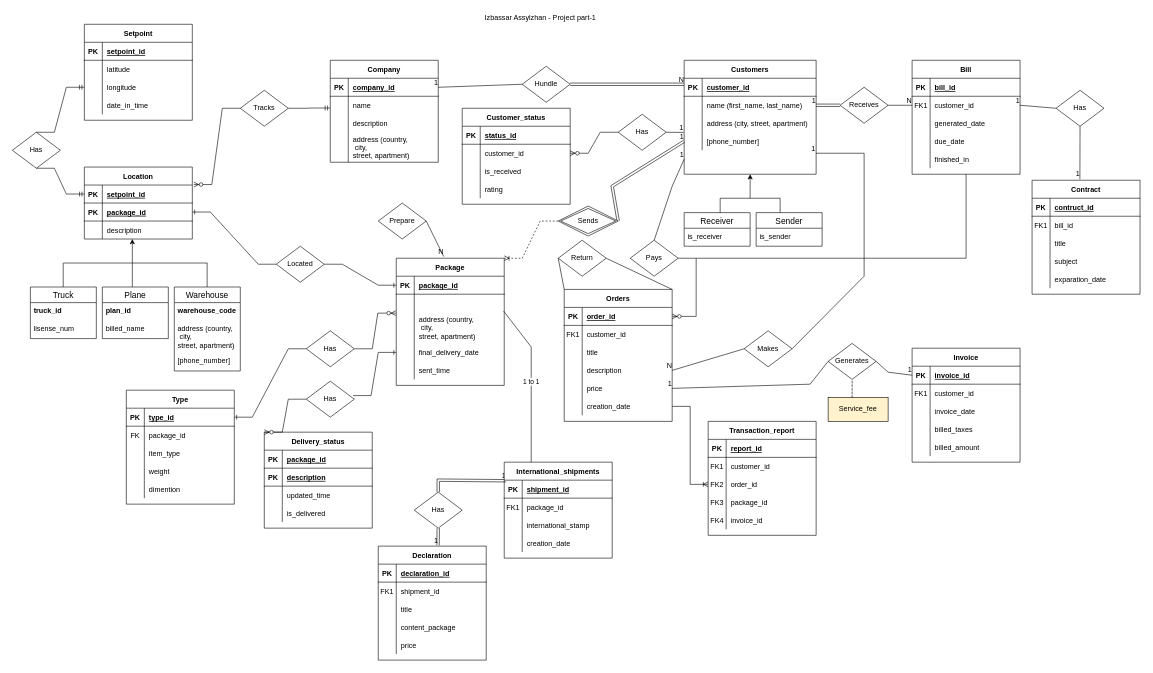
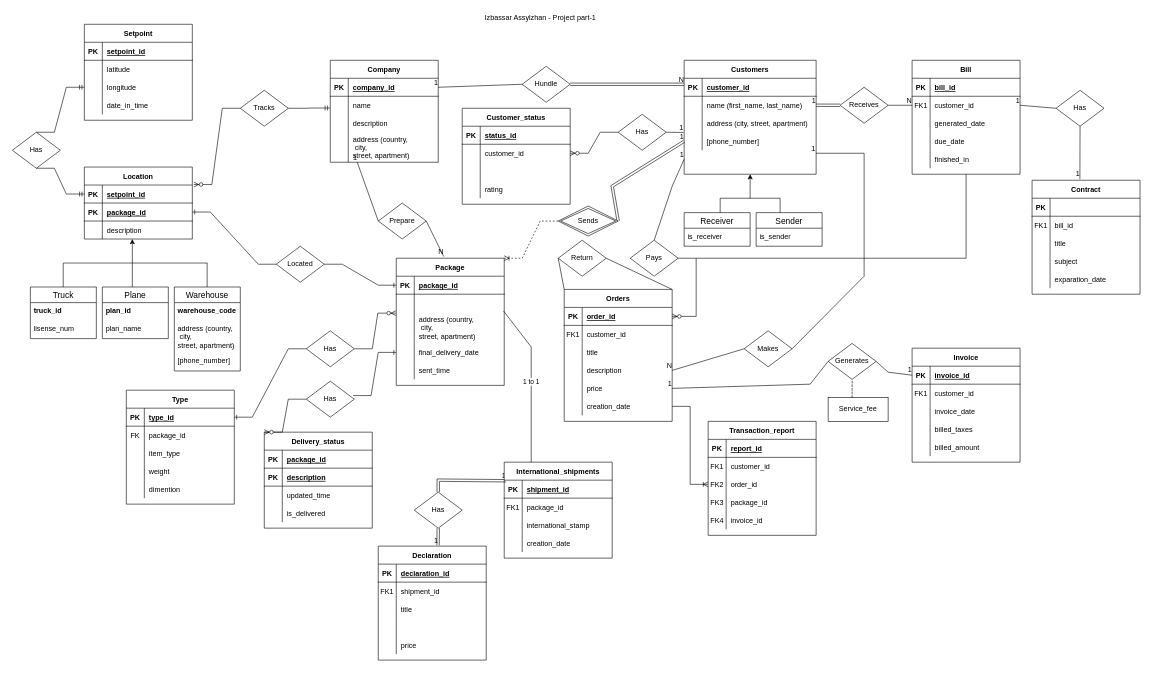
(525, 171) -> none
none -> (368, 193)
(1095, 207) -> none
(125, 329) -> (123, 329)
(858, 410) -> (858, 410)
(441, 627) -> none
